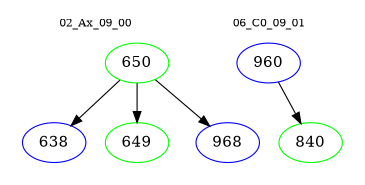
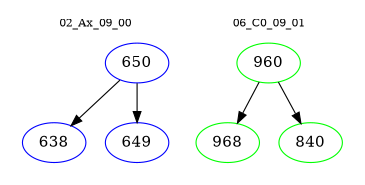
(137, 63) -> (137, 63)
(269, 63) -> (269, 63)
(170, 92) -> (251, 98)
(137, 143) -> (137, 143)
(228, 143) -> (228, 143)
